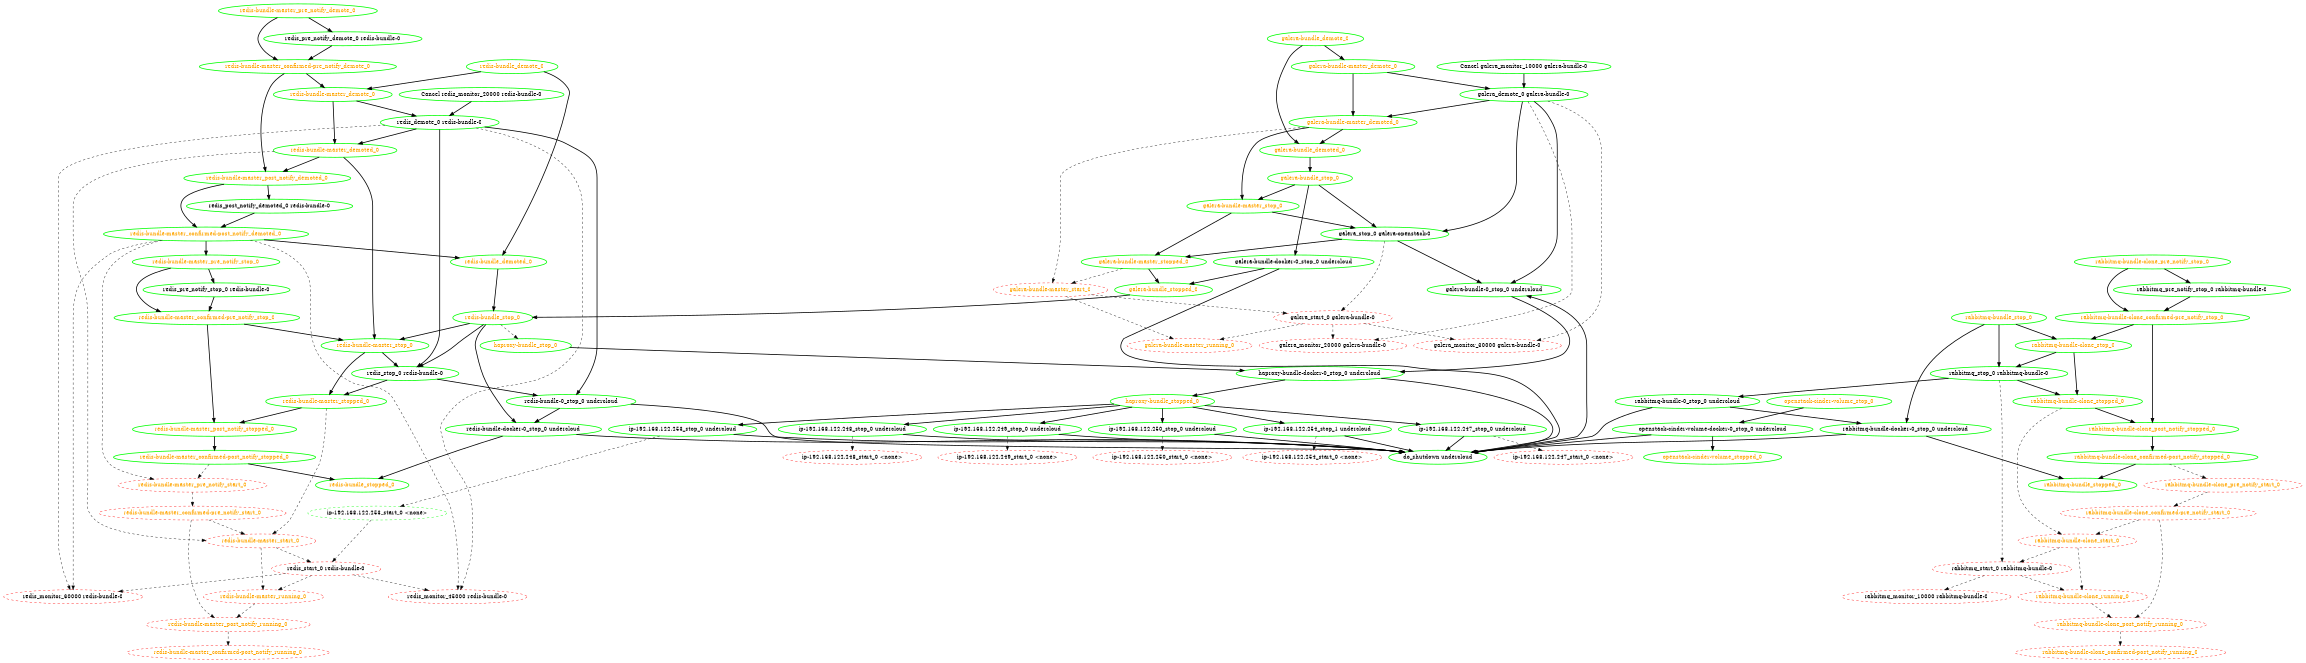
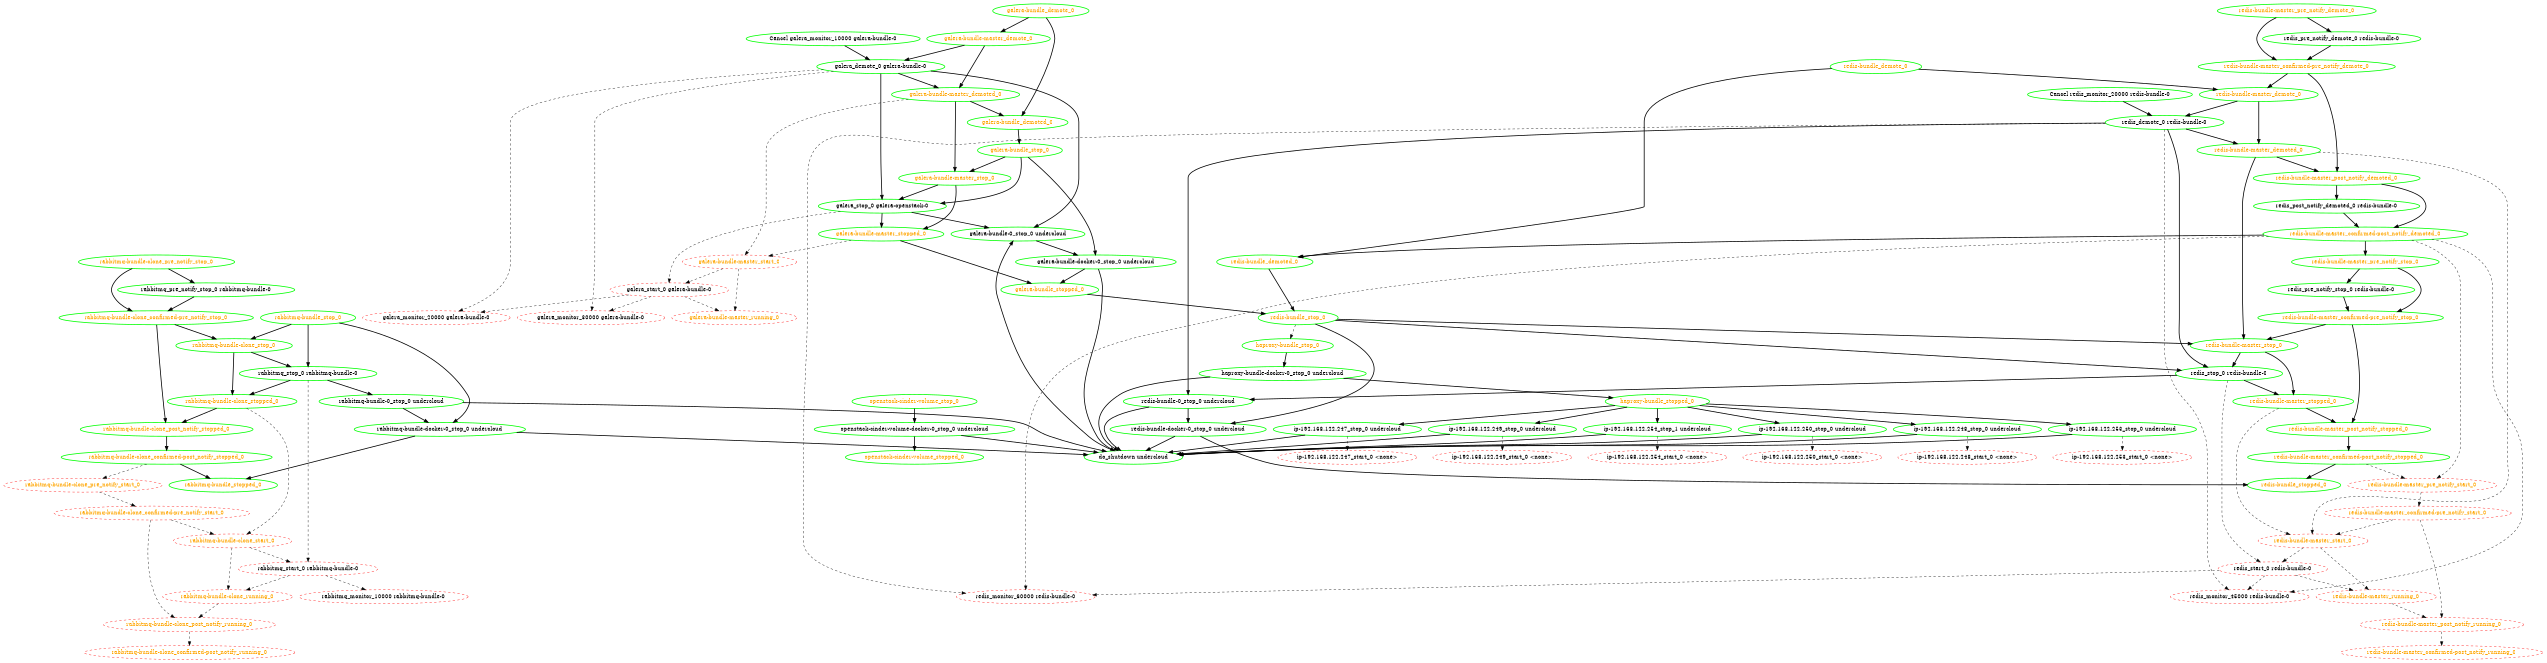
(1530, 363) -> (1055, 247)
(377, 513) -> (2122, 457)
(353, 539) -> (2222, 477)
